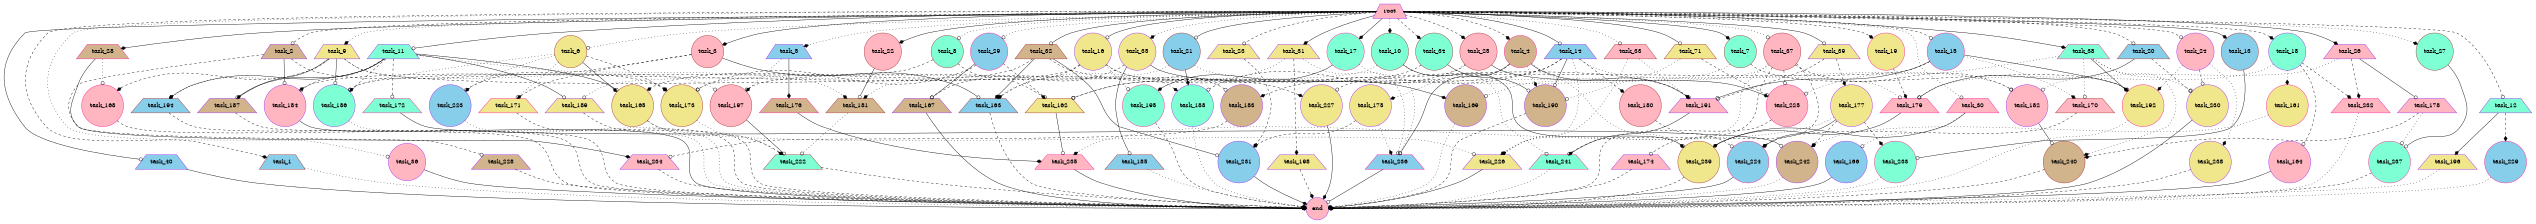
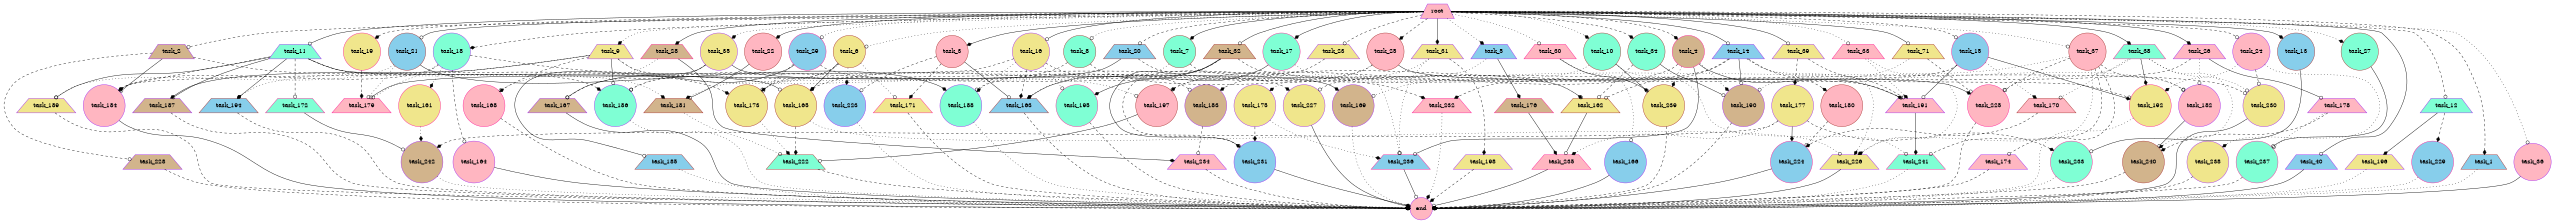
(1630, 52) -> (1858, 52)
none -> (225, 76)
(1809, 133) -> none
